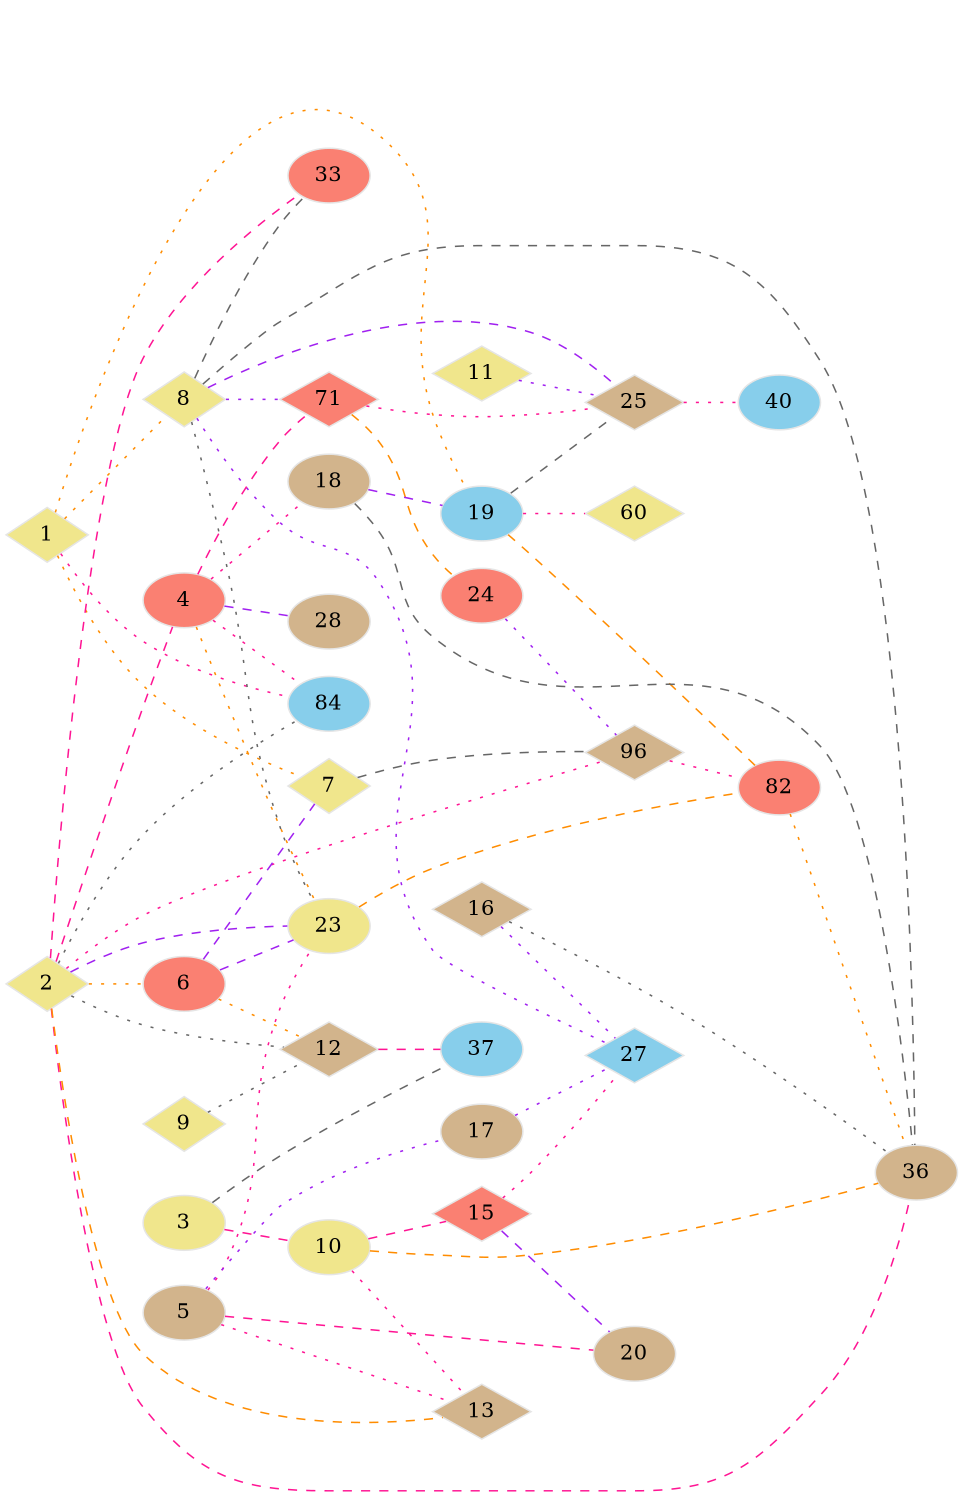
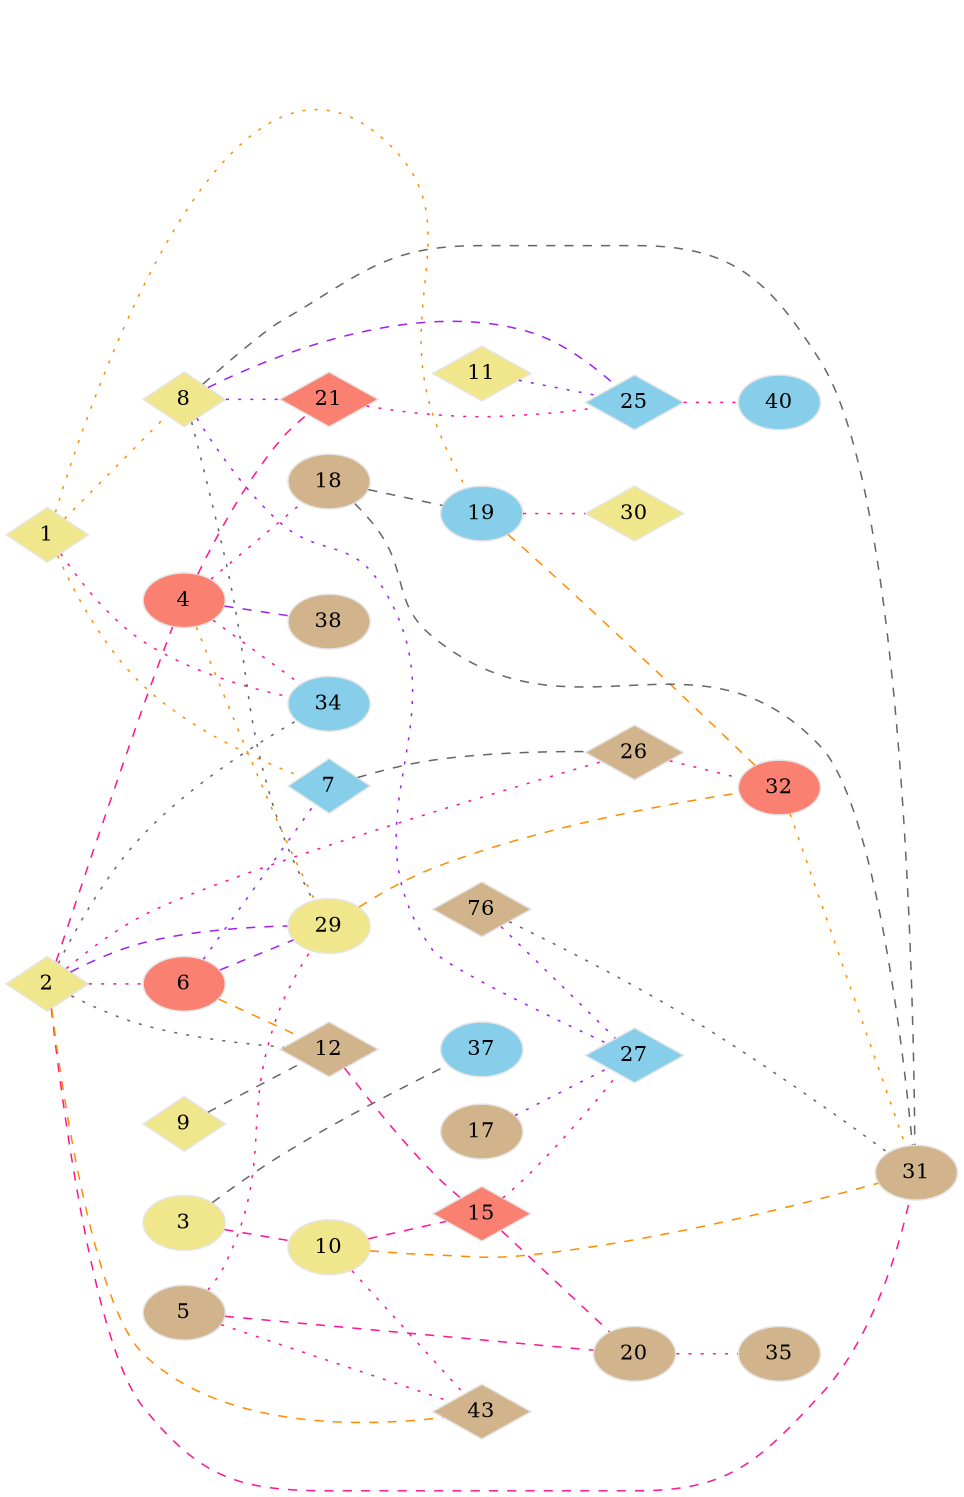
(329, 176) -> none
(329, 399) -> (329, 399)
(635, 402) -> (635, 402)
(562, 455) -> none
(394, 495) -> (405, 498)
(635, 514) -> (635, 514)
(482, 596) -> none
(329, 622) -> (329, 622)
(329, 704) -> (329, 704)
(635, 753) -> (635, 753)
(329, 786) -> (329, 786)
(779, 788) -> (779, 788)
(259, 882) -> (259, 882)
(482, 909) -> (482, 909)
(329, 926) -> (329, 926)
(116, 984) -> (116, 984)
(260, 1018) -> (260, 1018)
(409, 1049) -> (399, 1136)
(251, 1090) -> (251, 1090)
(916, 1173) -> (916, 1173)
(308, 1189) -> none
(556, 1281) -> (556, 1281)
none -> (779, 1354)
(482, 1412) -> (482, 1412)
